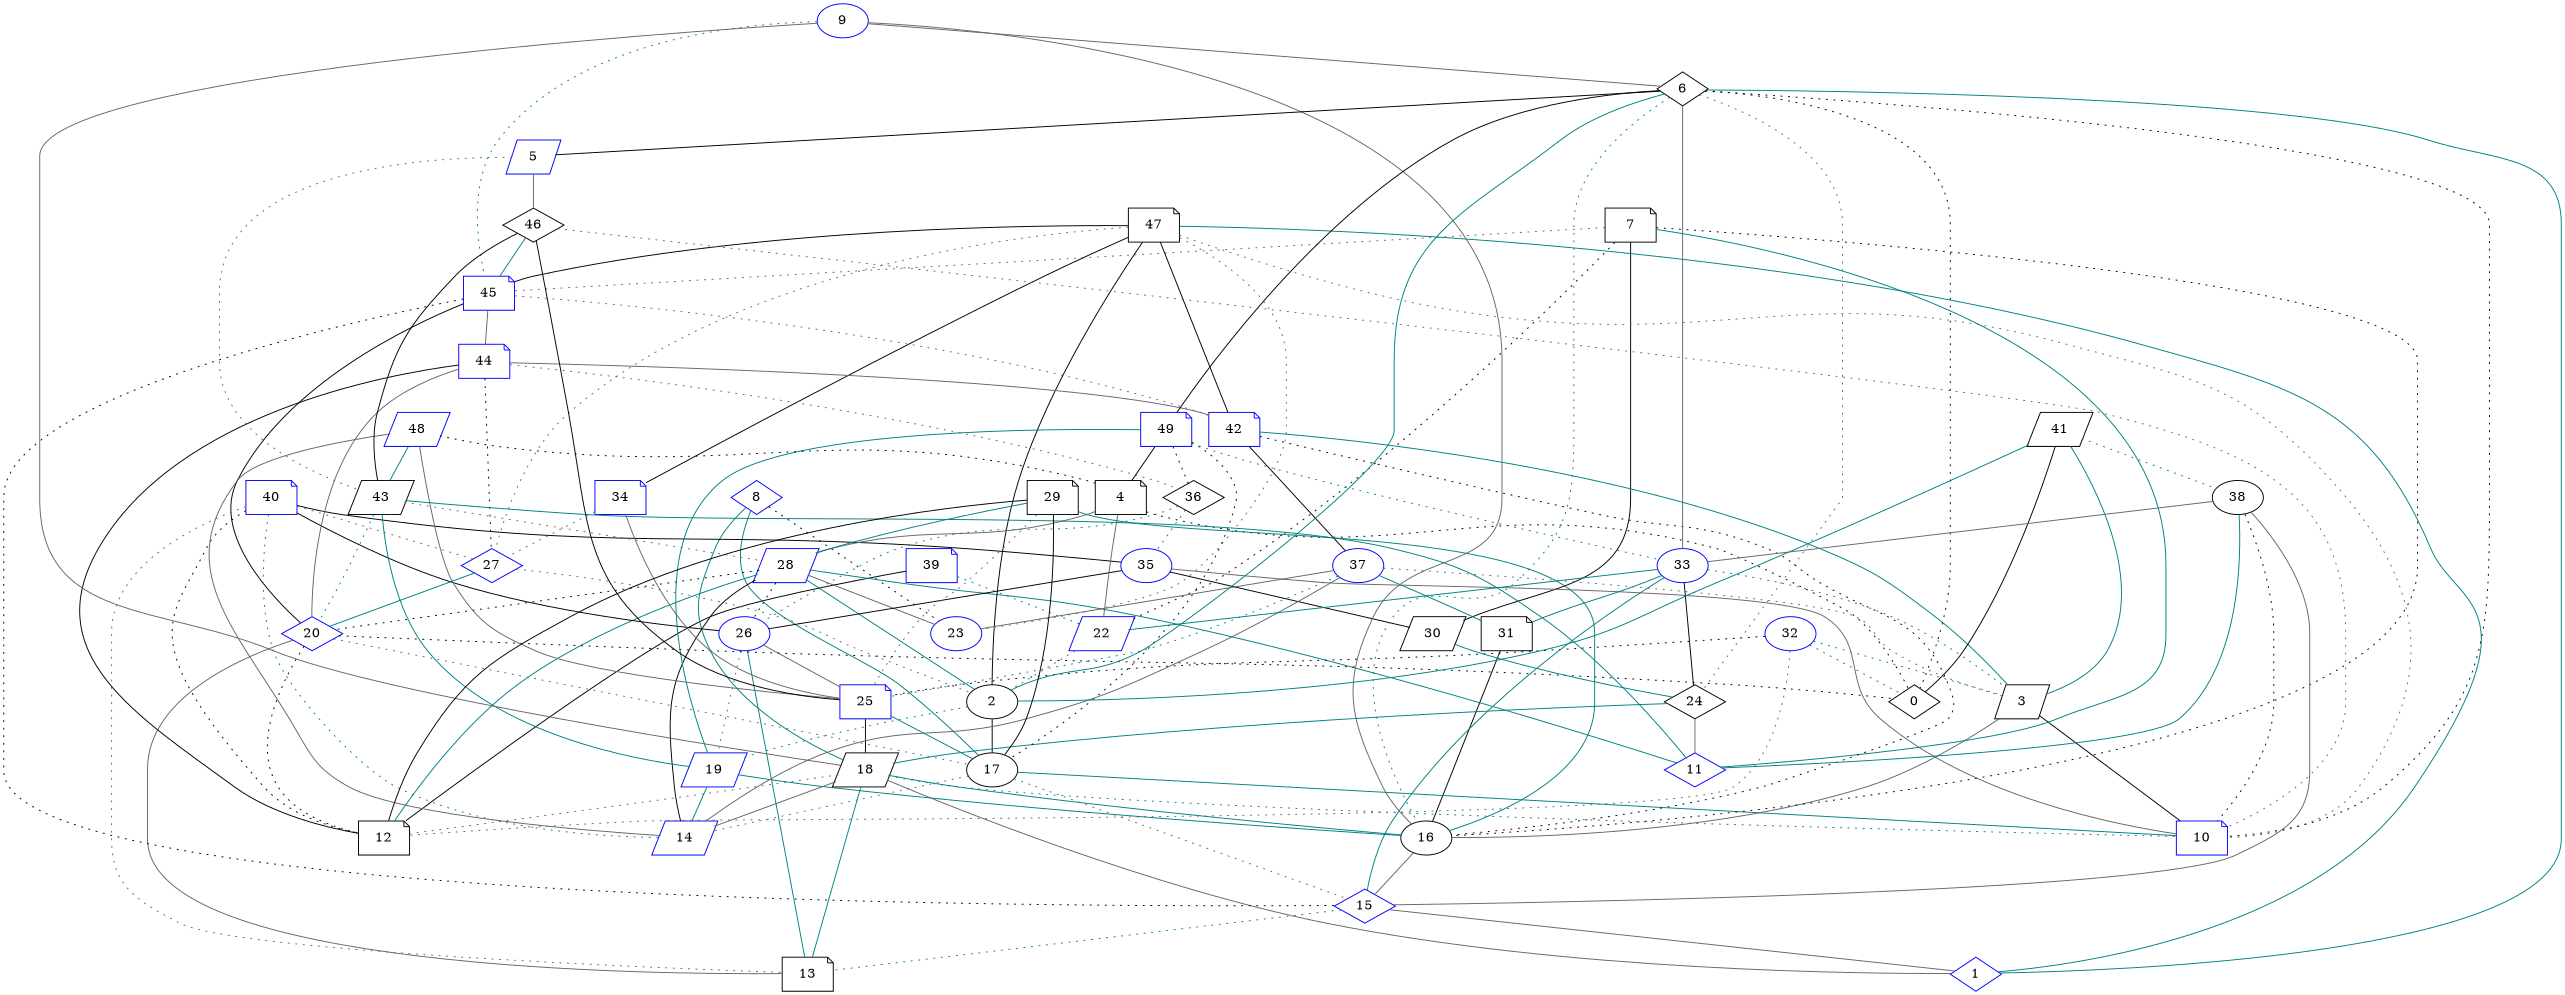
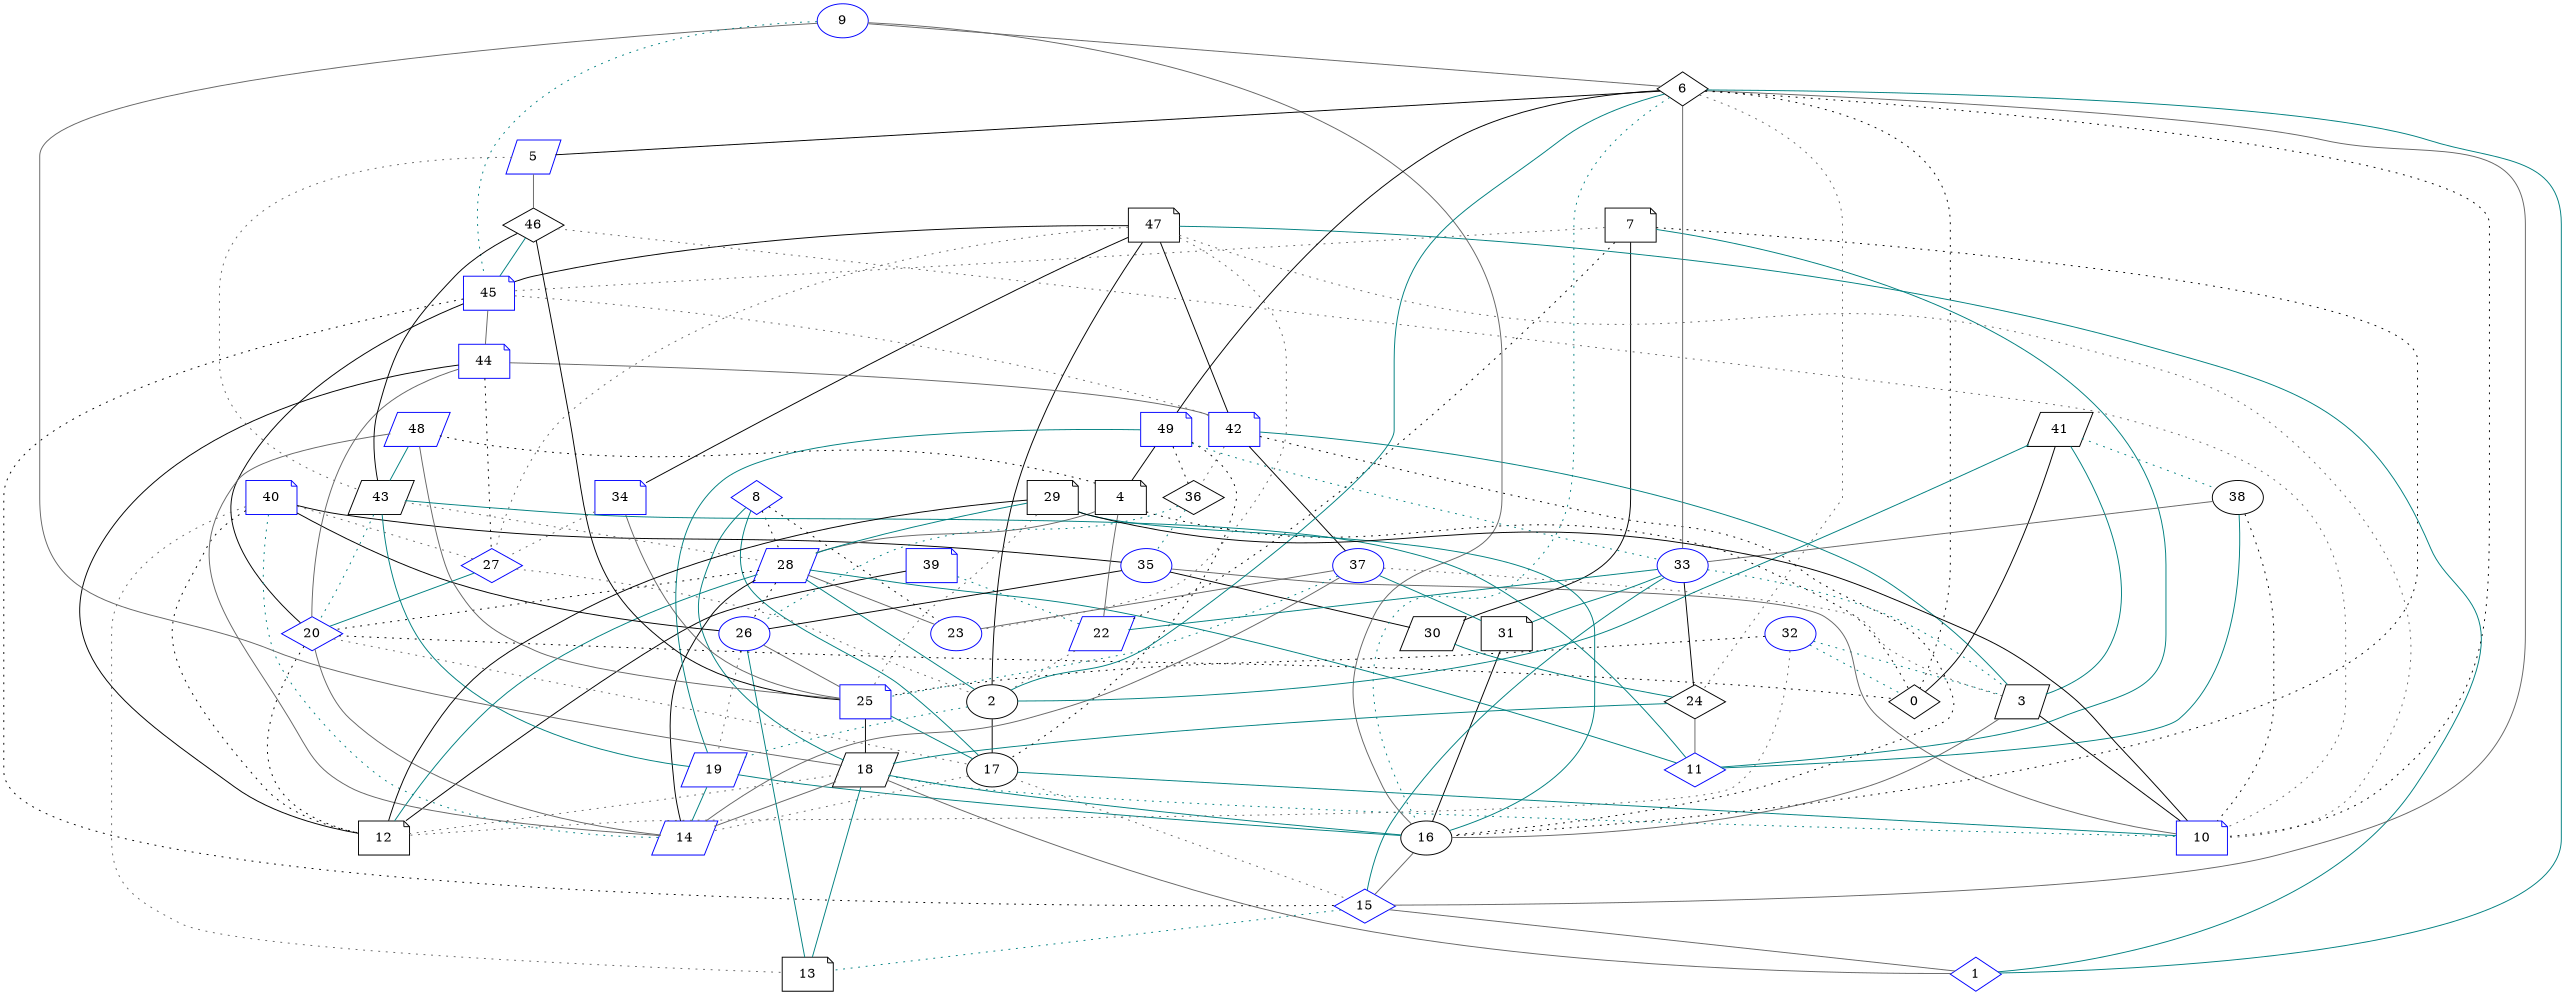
(847, 411) -> (1213, 466)
none -> (771, 530)
(1046, 639) -> (1586, 534)
(2013, 884) -> (2525, 623)
(308, 938) -> (469, 790)
